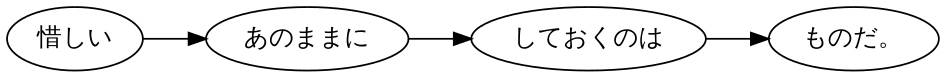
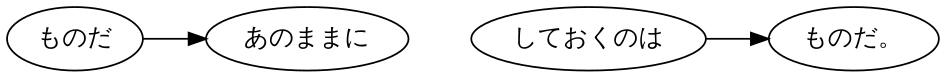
(75, 39) -> (75, 39)
(431, 39) -> none
